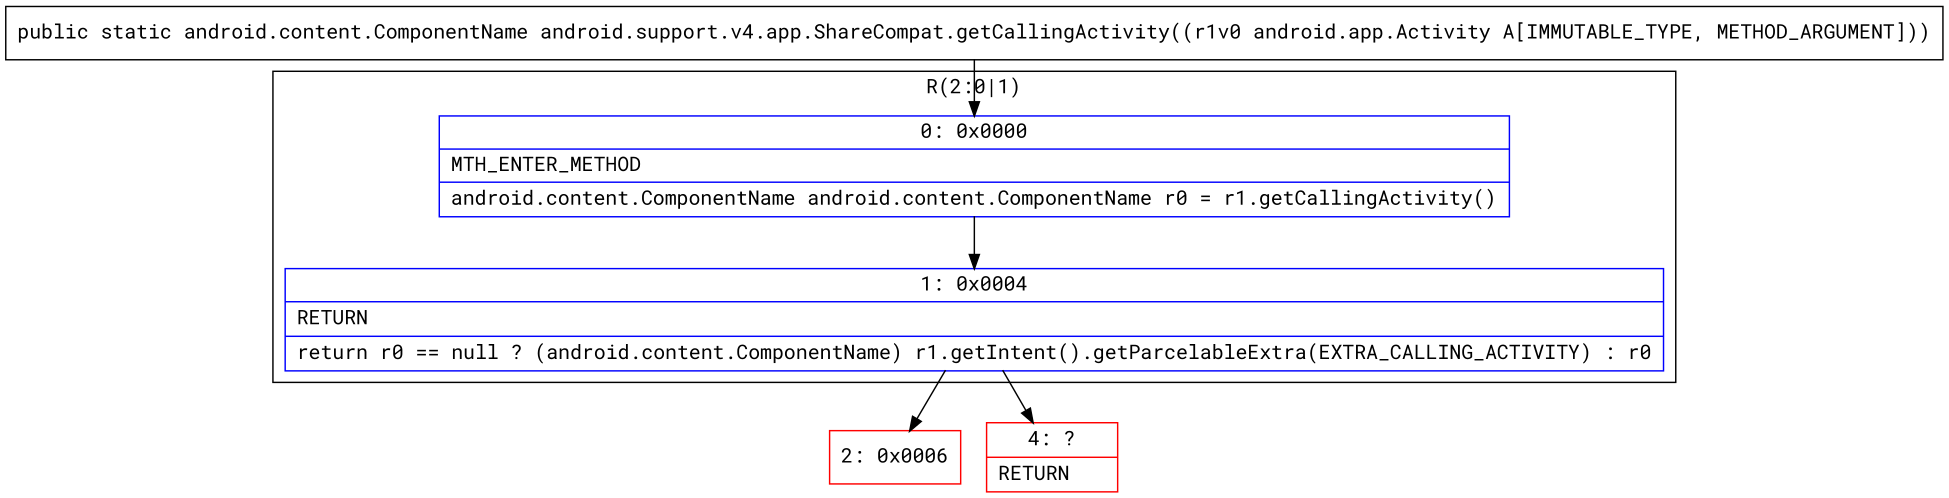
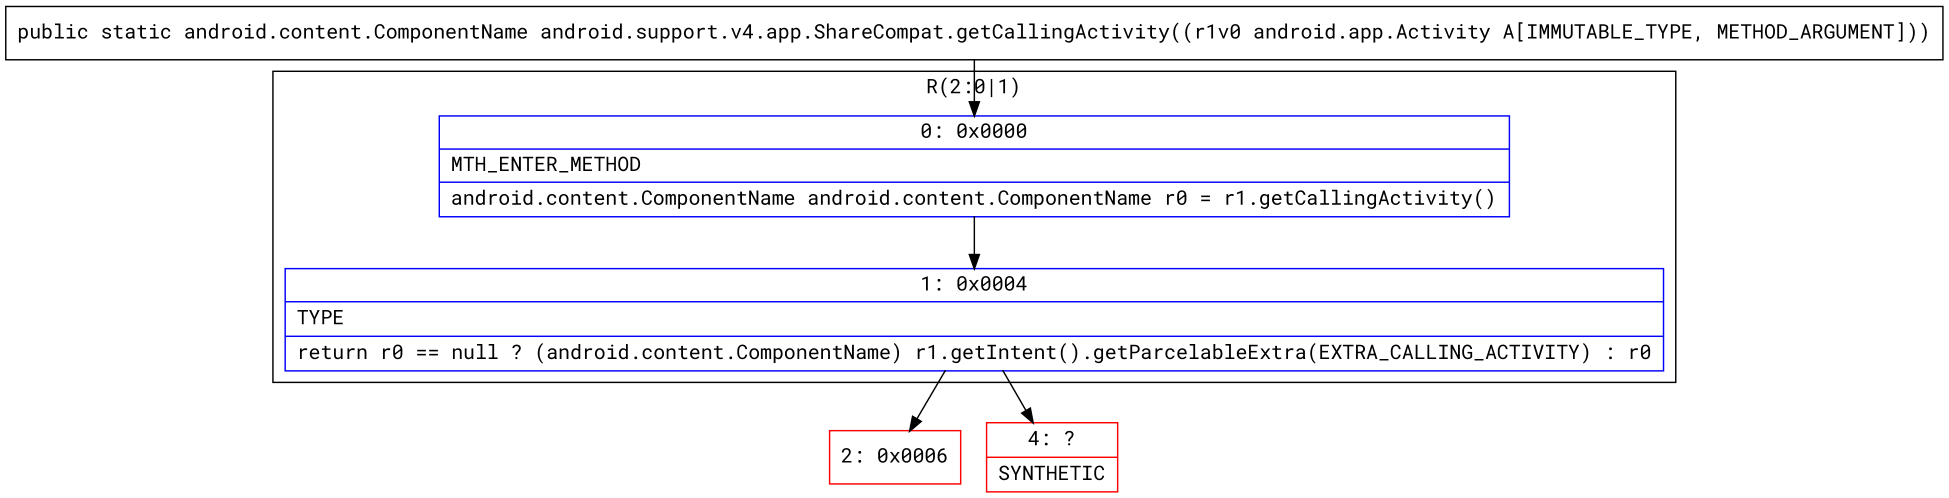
(333, 318) -> (321, 318)
(1034, 474) -> (1052, 474)
